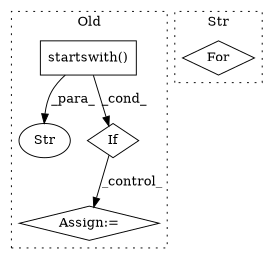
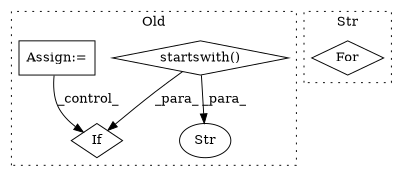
(88, 58) -> (200, 58)
(124, 99) -> (177, 99)
(103, 176) -> (57, 104)
(89, 223) -> (57, 58)
